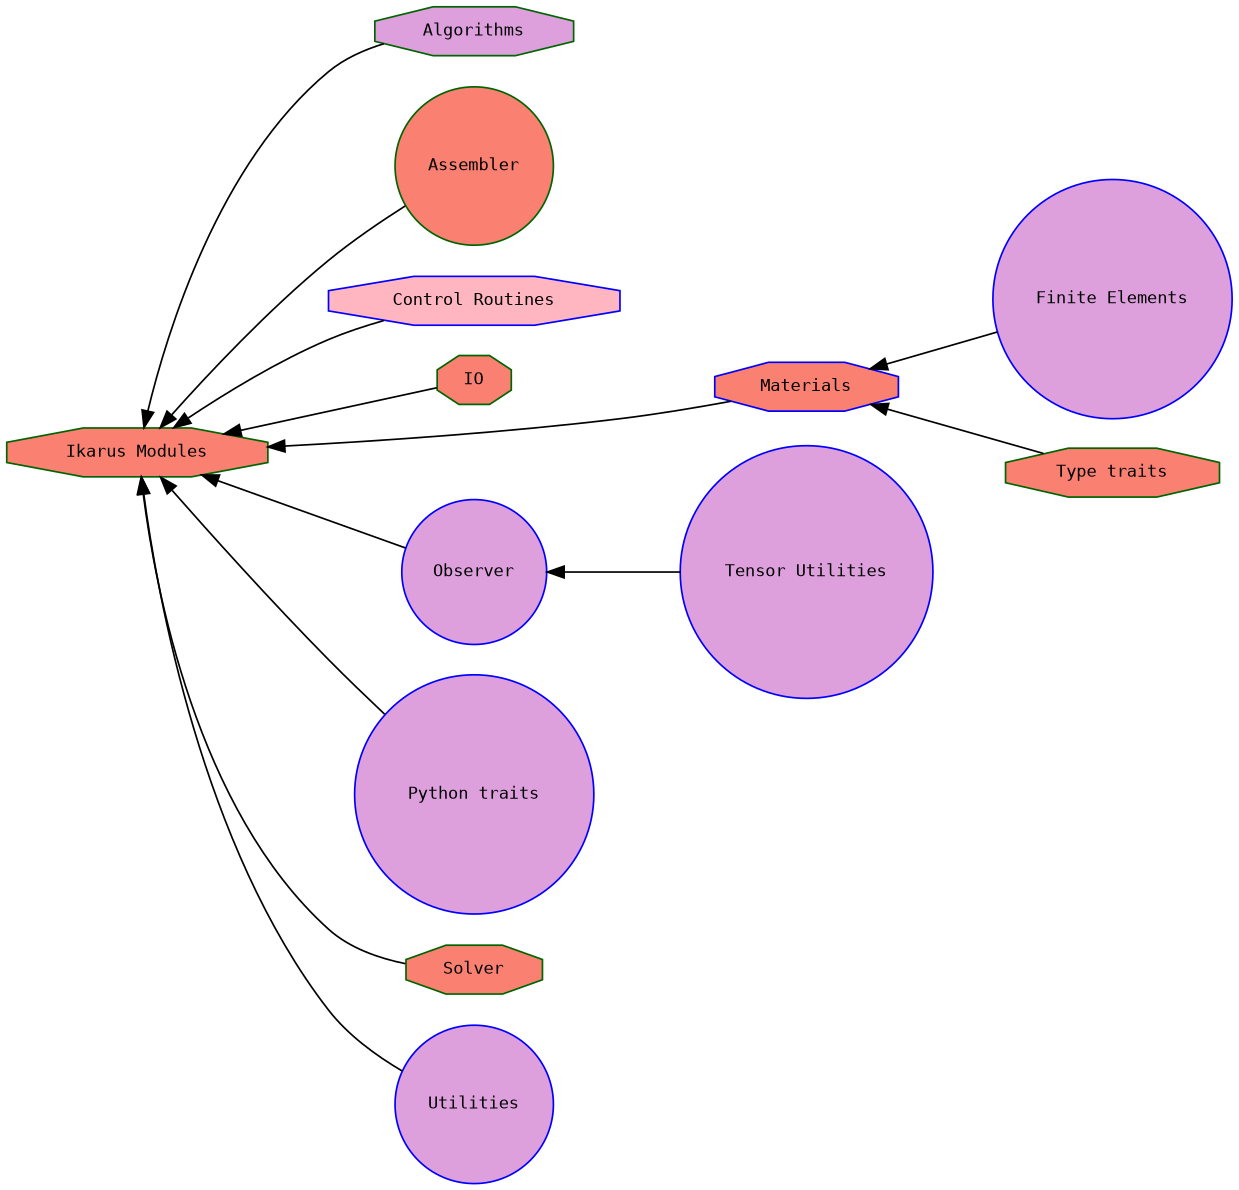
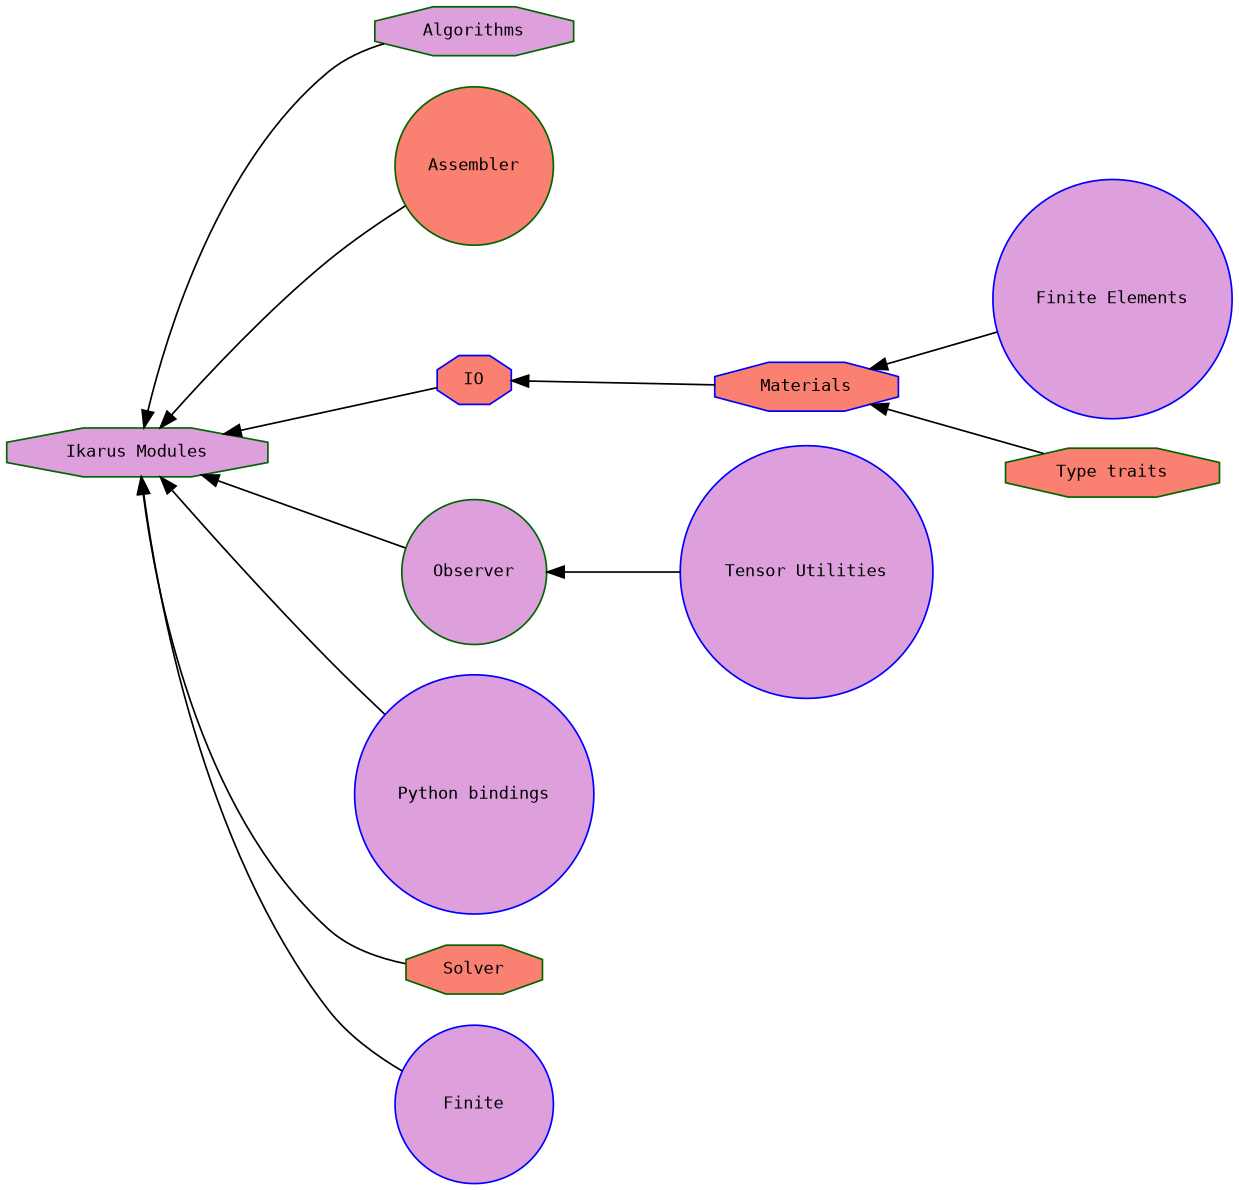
(474, 301) -> none
(474, 380) -> (474, 380)
(509, 430) -> (622, 383)
(137, 452) -> (137, 452)
(474, 572) -> (474, 572)
(474, 794) -> (474, 794)
(474, 1104) -> (474, 1104)
